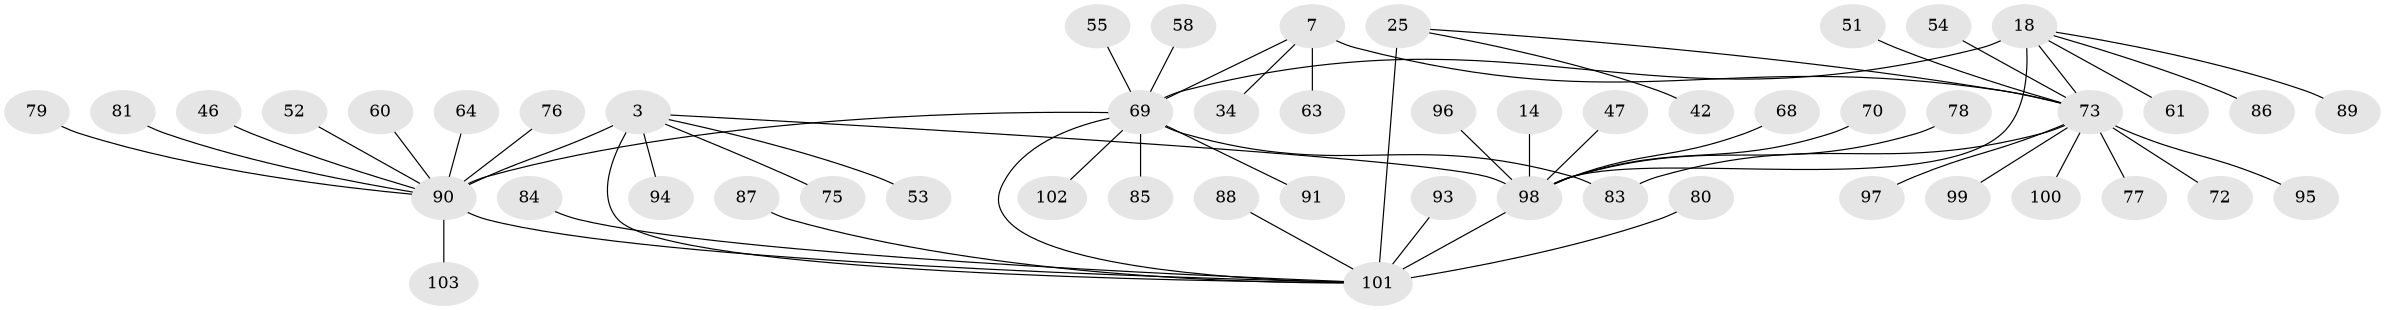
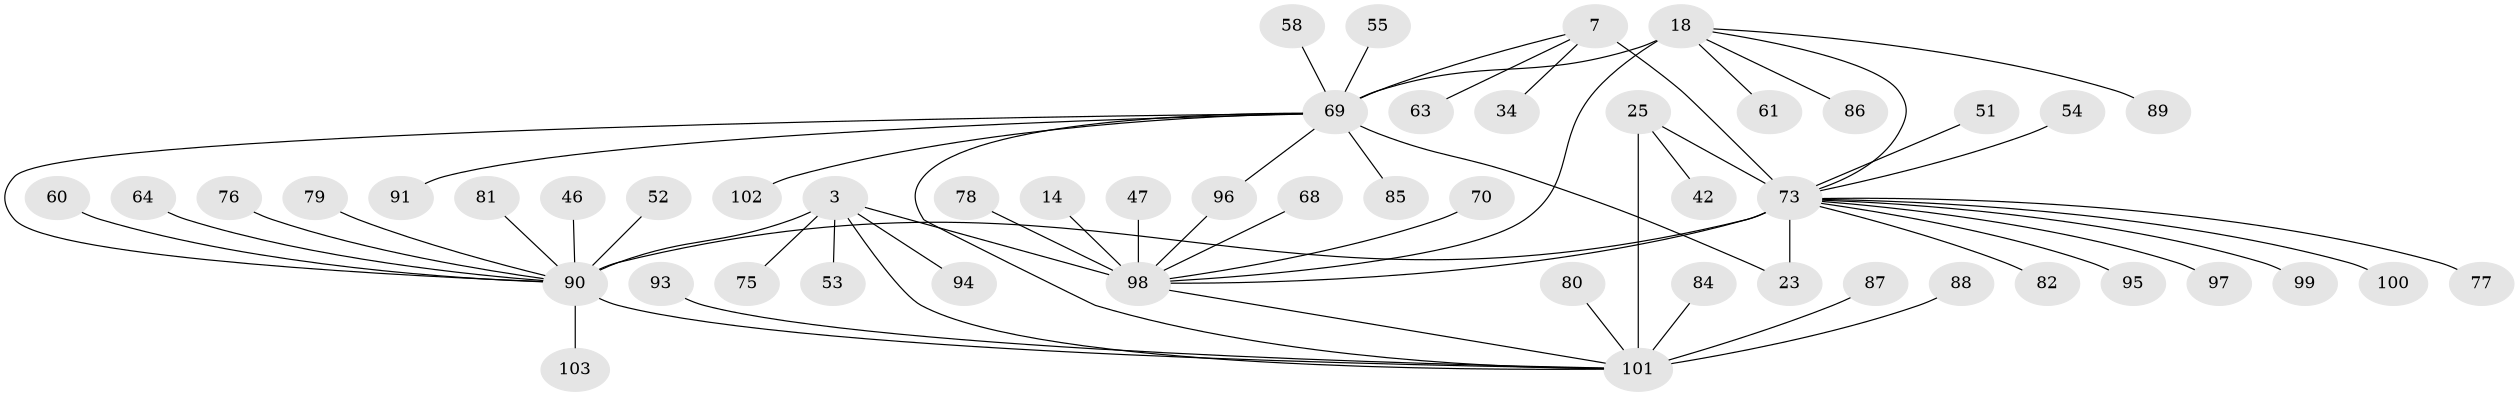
none -> (1280, 155)
(1615, 198) -> (1790, 284)
(2220, 198) -> (2048, 284)
none -> (1153, 238)
none -> (1471, 268)
